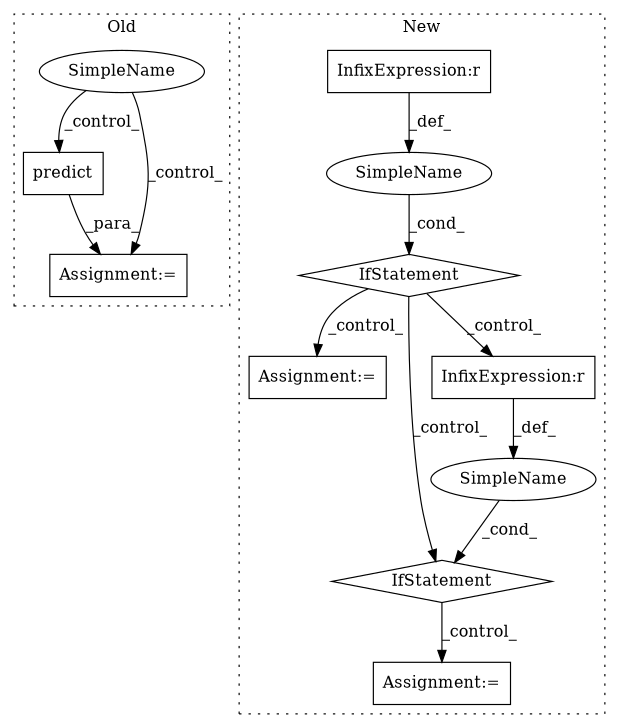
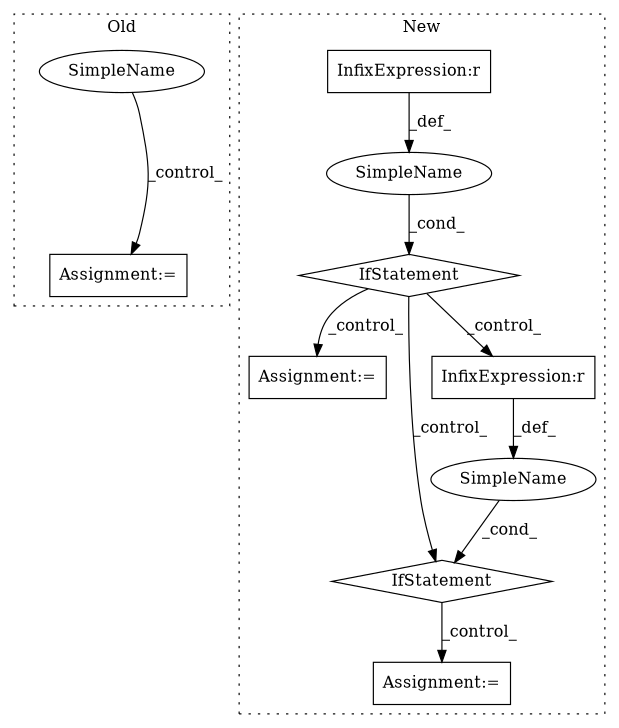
(63, 173) -> none
